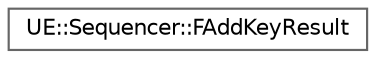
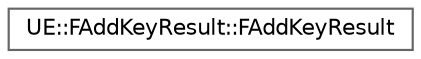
(188, 29) -> (211, 29)
